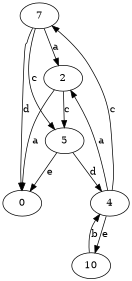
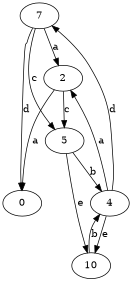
(113, 110) -> (113, 110)
(46, 169) -> (74, 200)
(93, 172) -> (93, 172)
